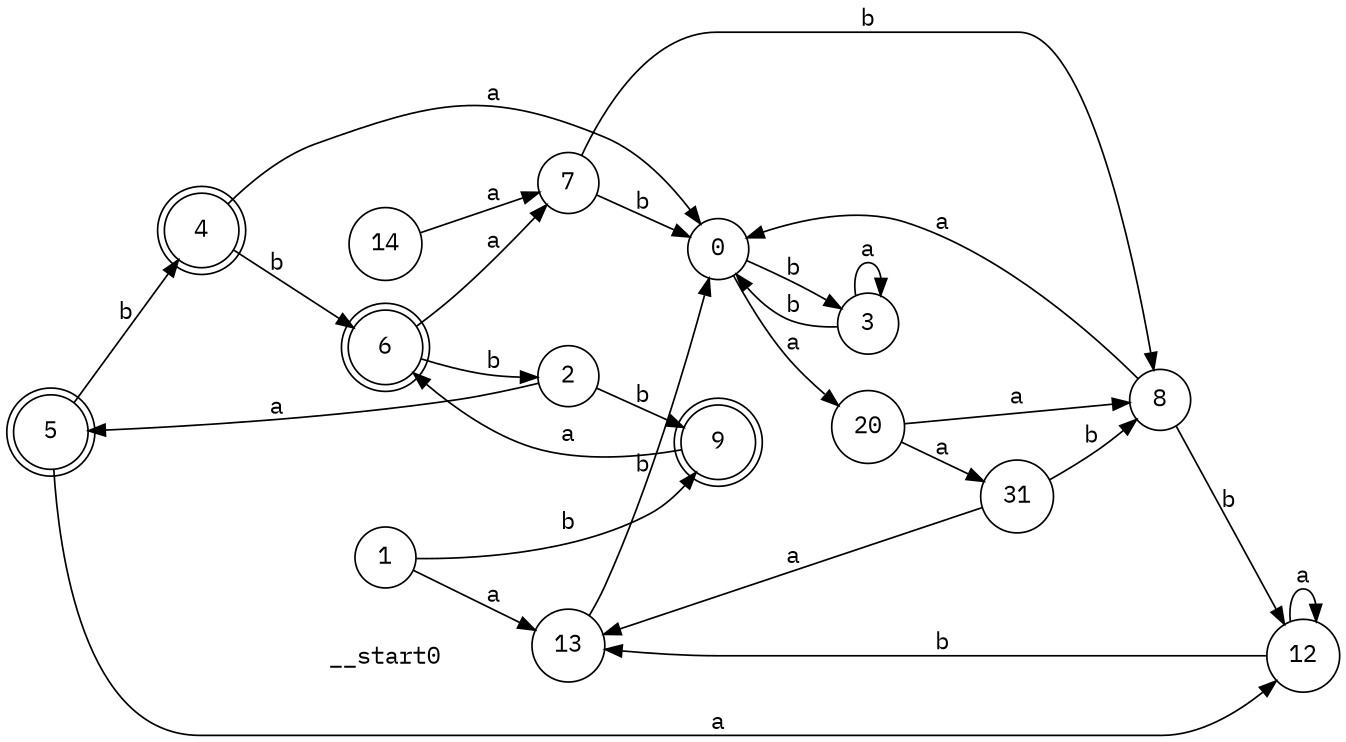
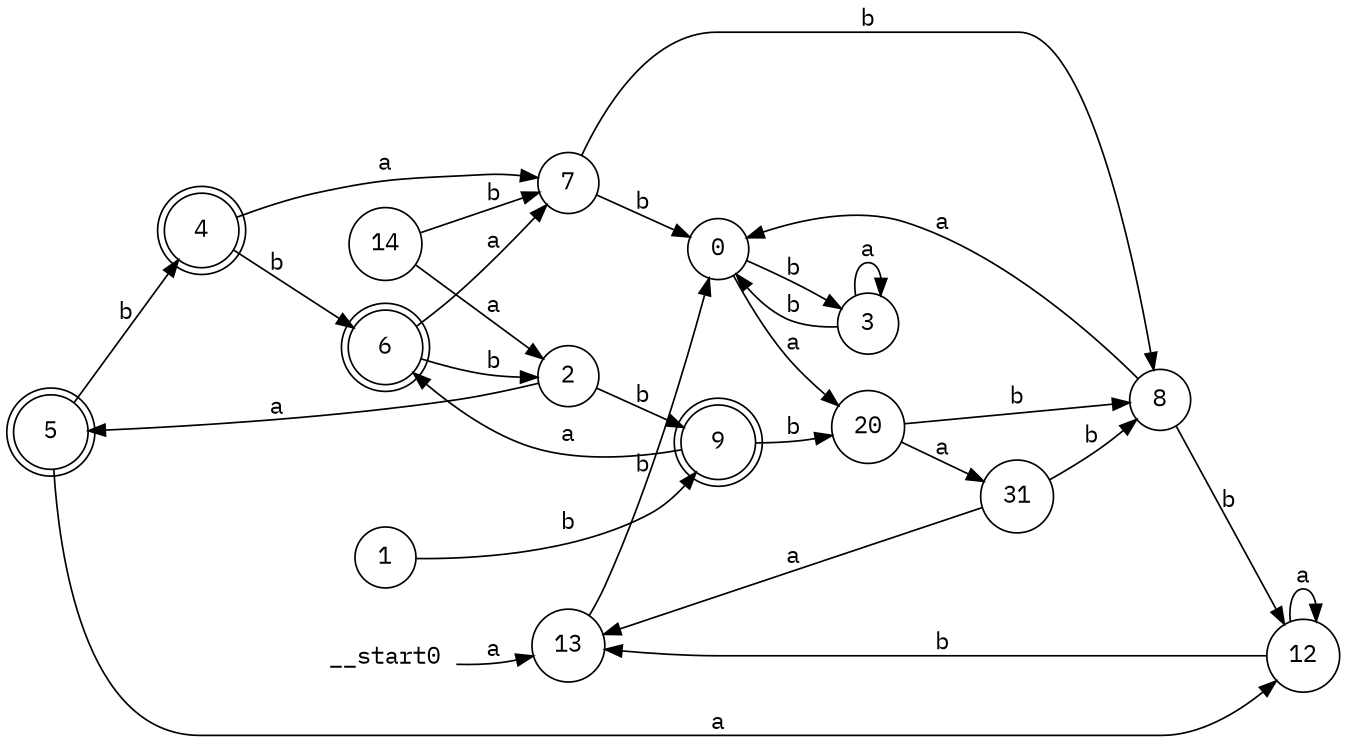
(463, 106) -> (377, 182)
(494, 194) -> (494, 194)
none -> (473, 307)
(1017, 397) -> (1017, 397)
none -> (786, 442)
(467, 596) -> (487, 664)
